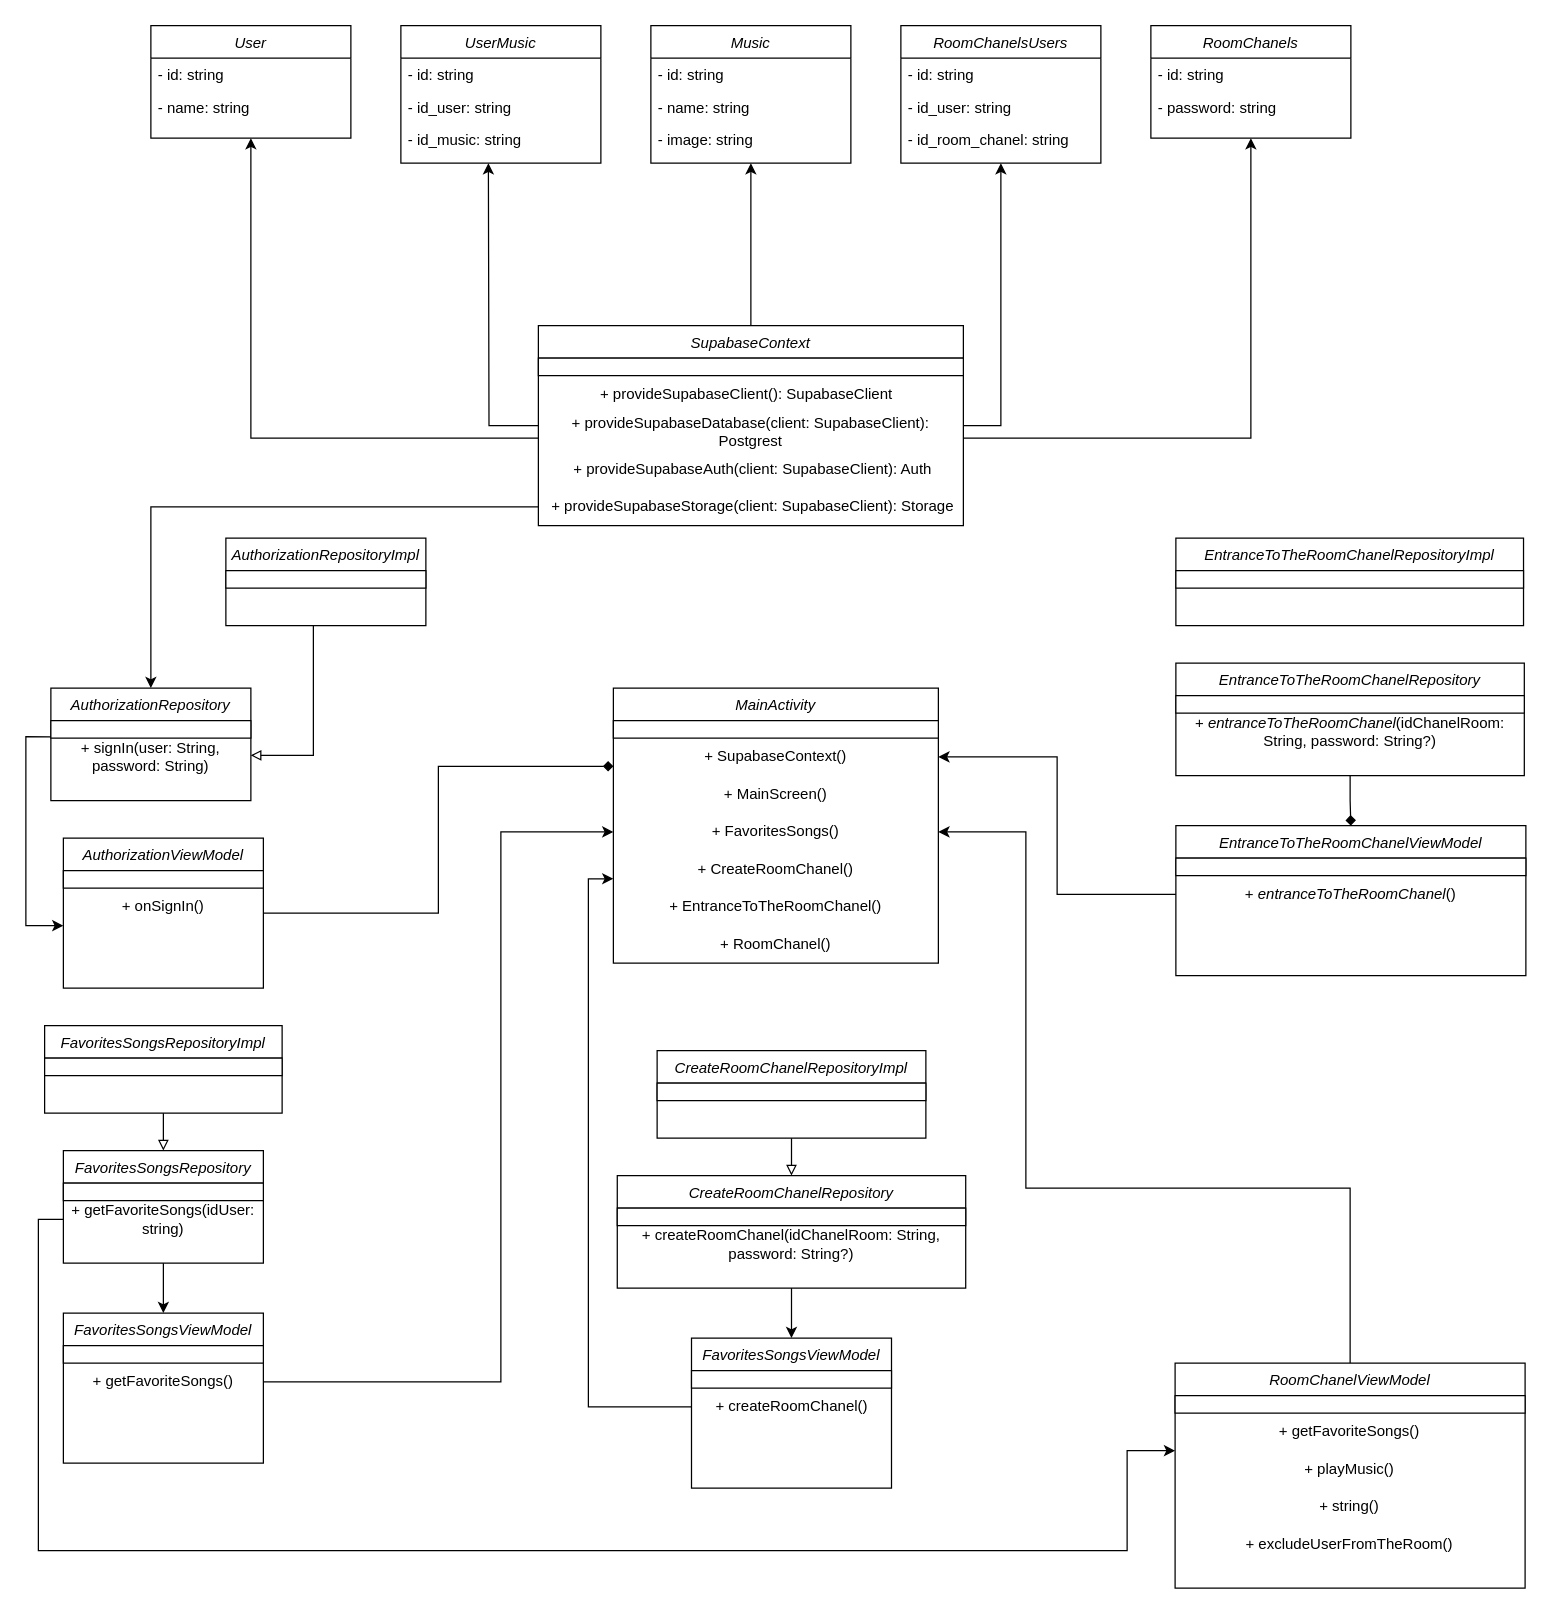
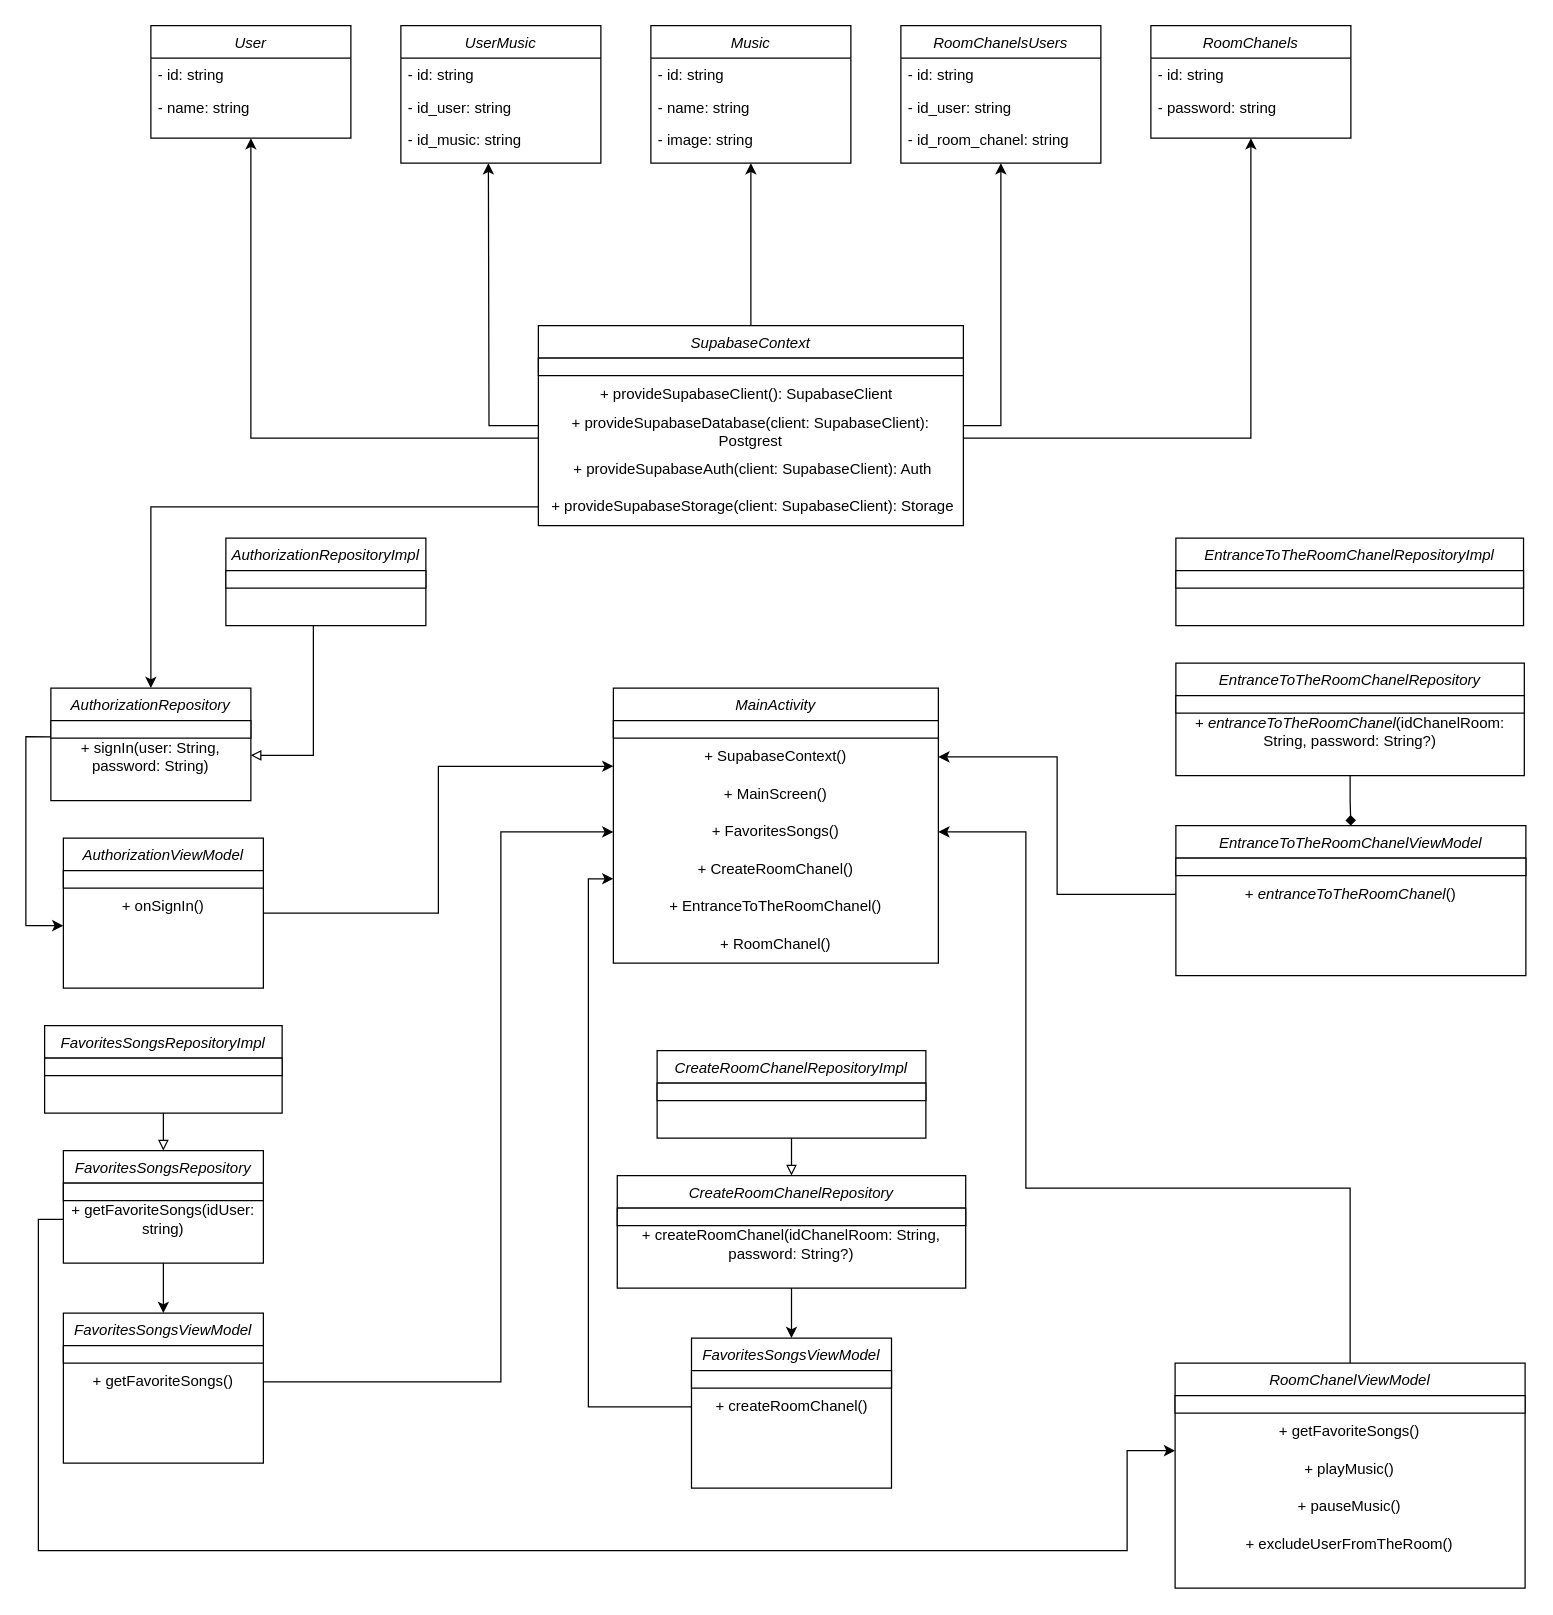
(602, 766) -> (603, 766)
(1349, 1507) -> (1349, 1507)
